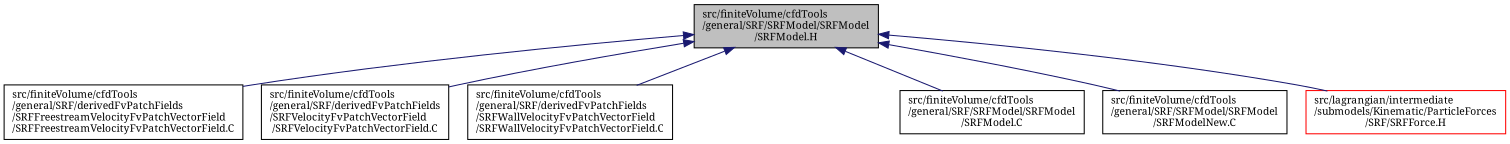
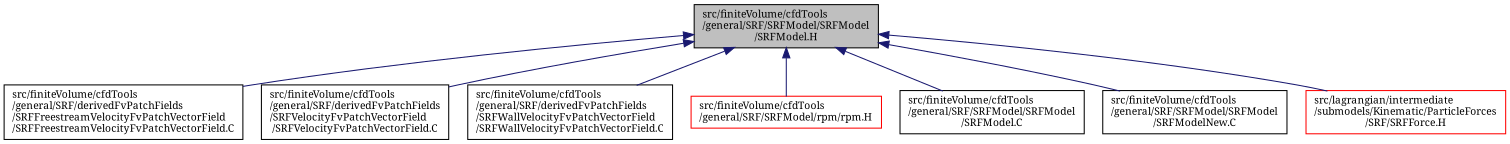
none -> (786, 112)
